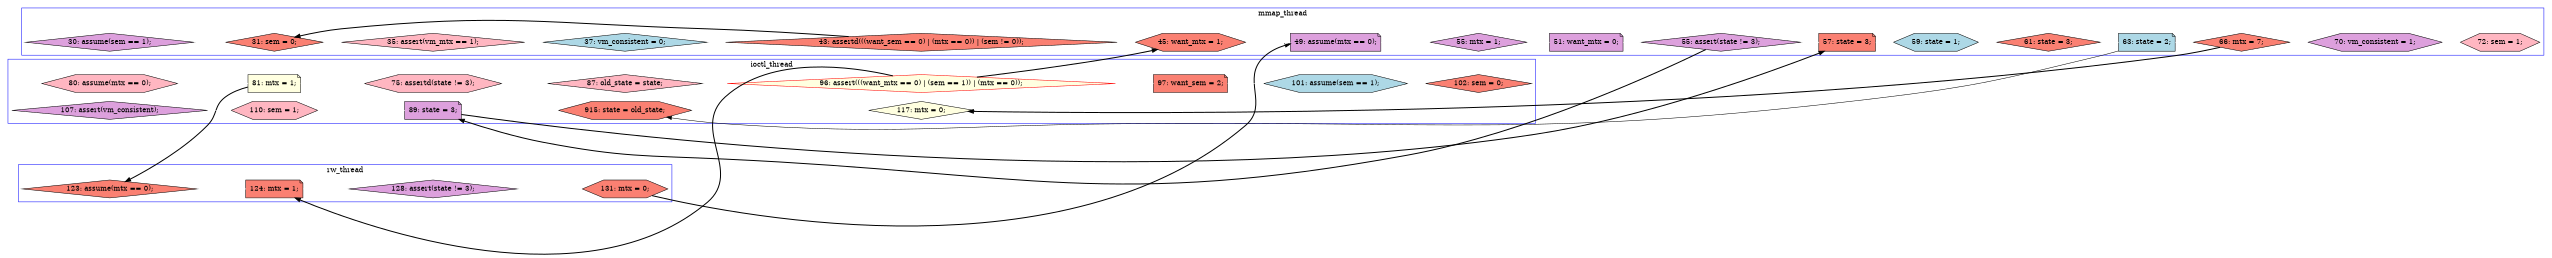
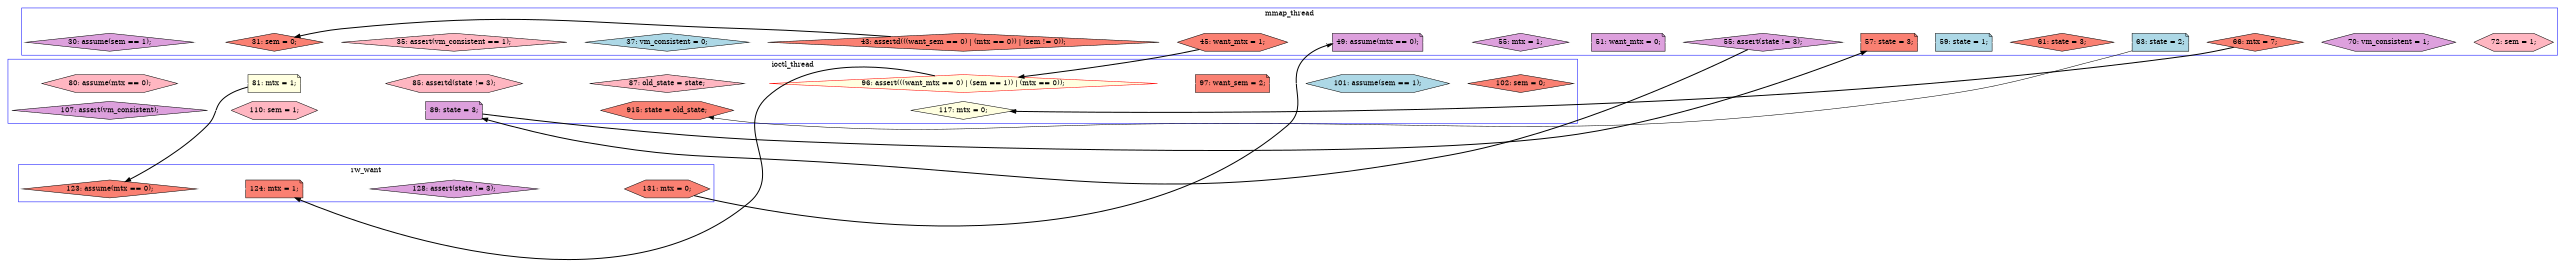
(433, 42) -> (454, 42)
(1936, 42) -> (1964, 42)
(1065, 65) -> (1112, 65)
(433, 84) -> (454, 84)
(345, 170) -> (366, 170)
